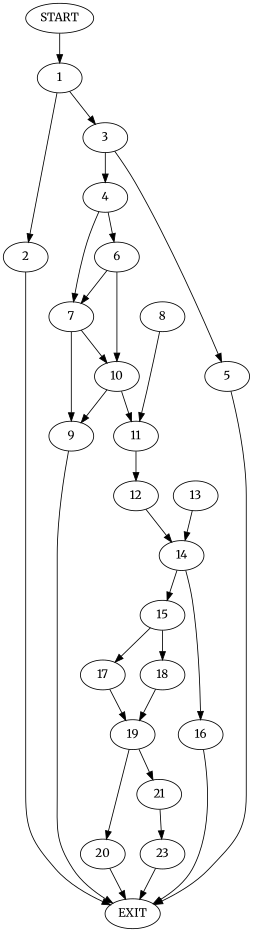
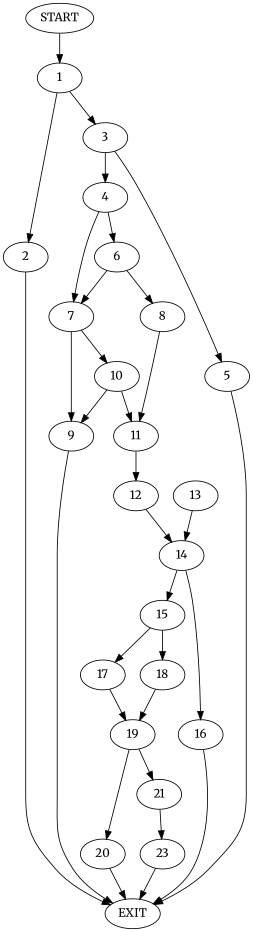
(117, 312) -> (137, 284)
